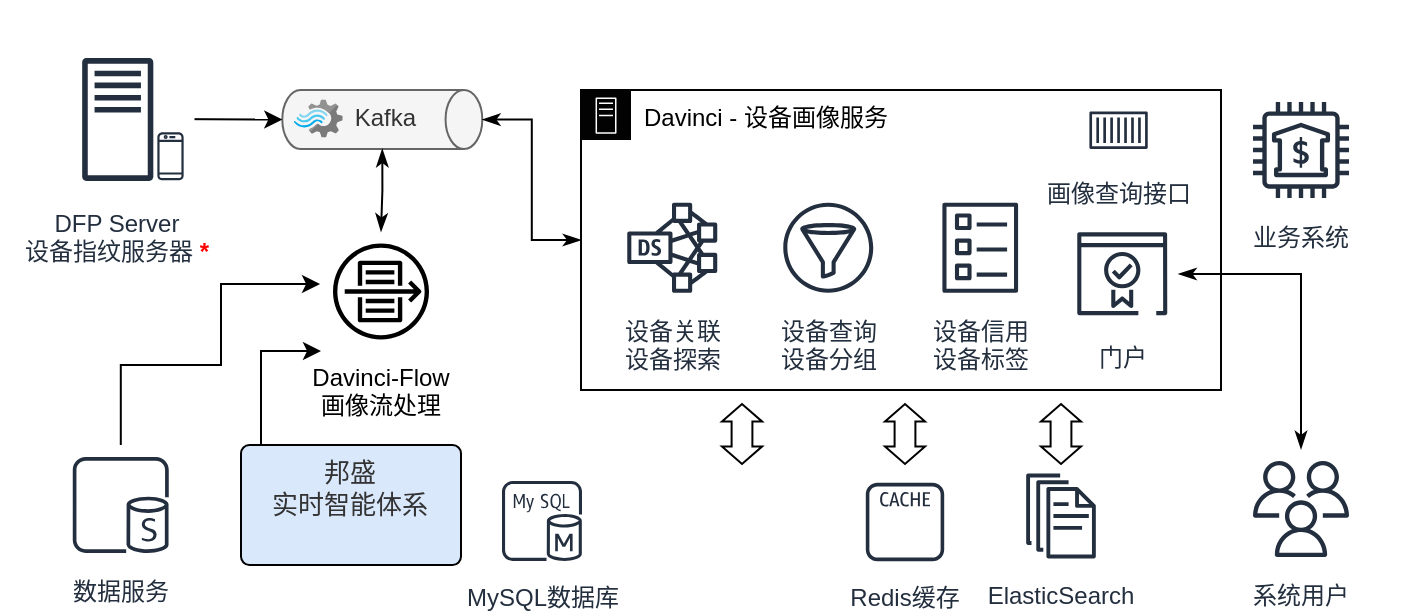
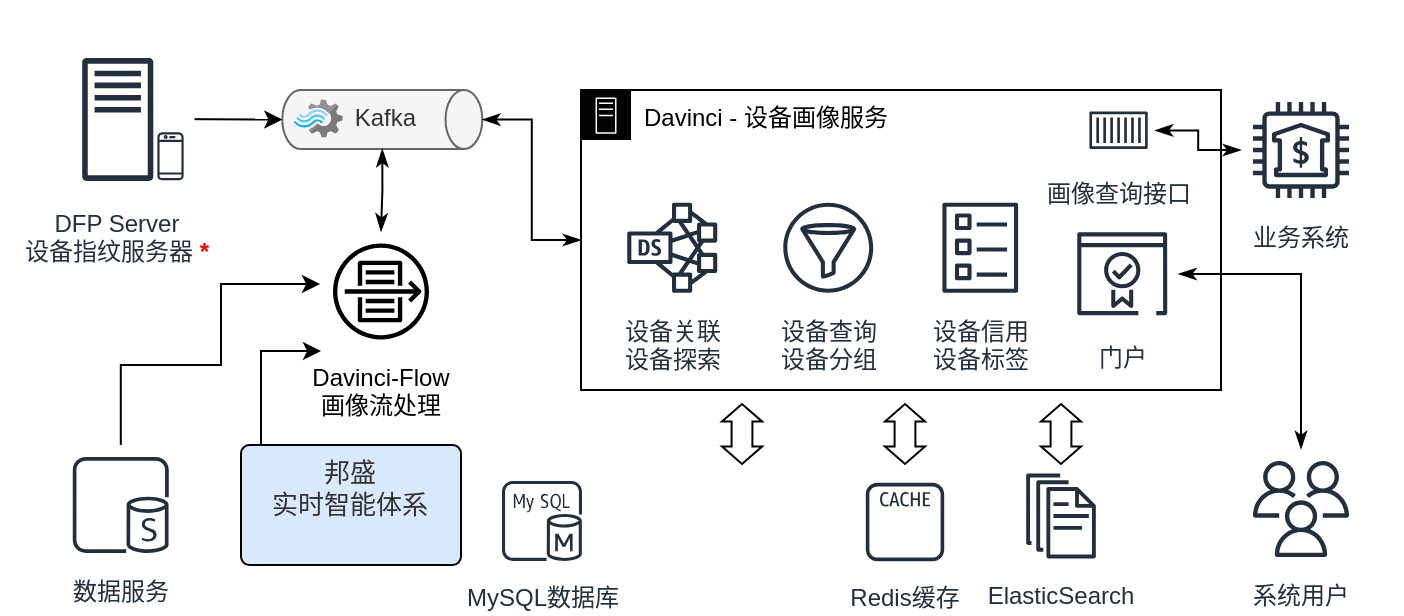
none -> (1198, 140)
